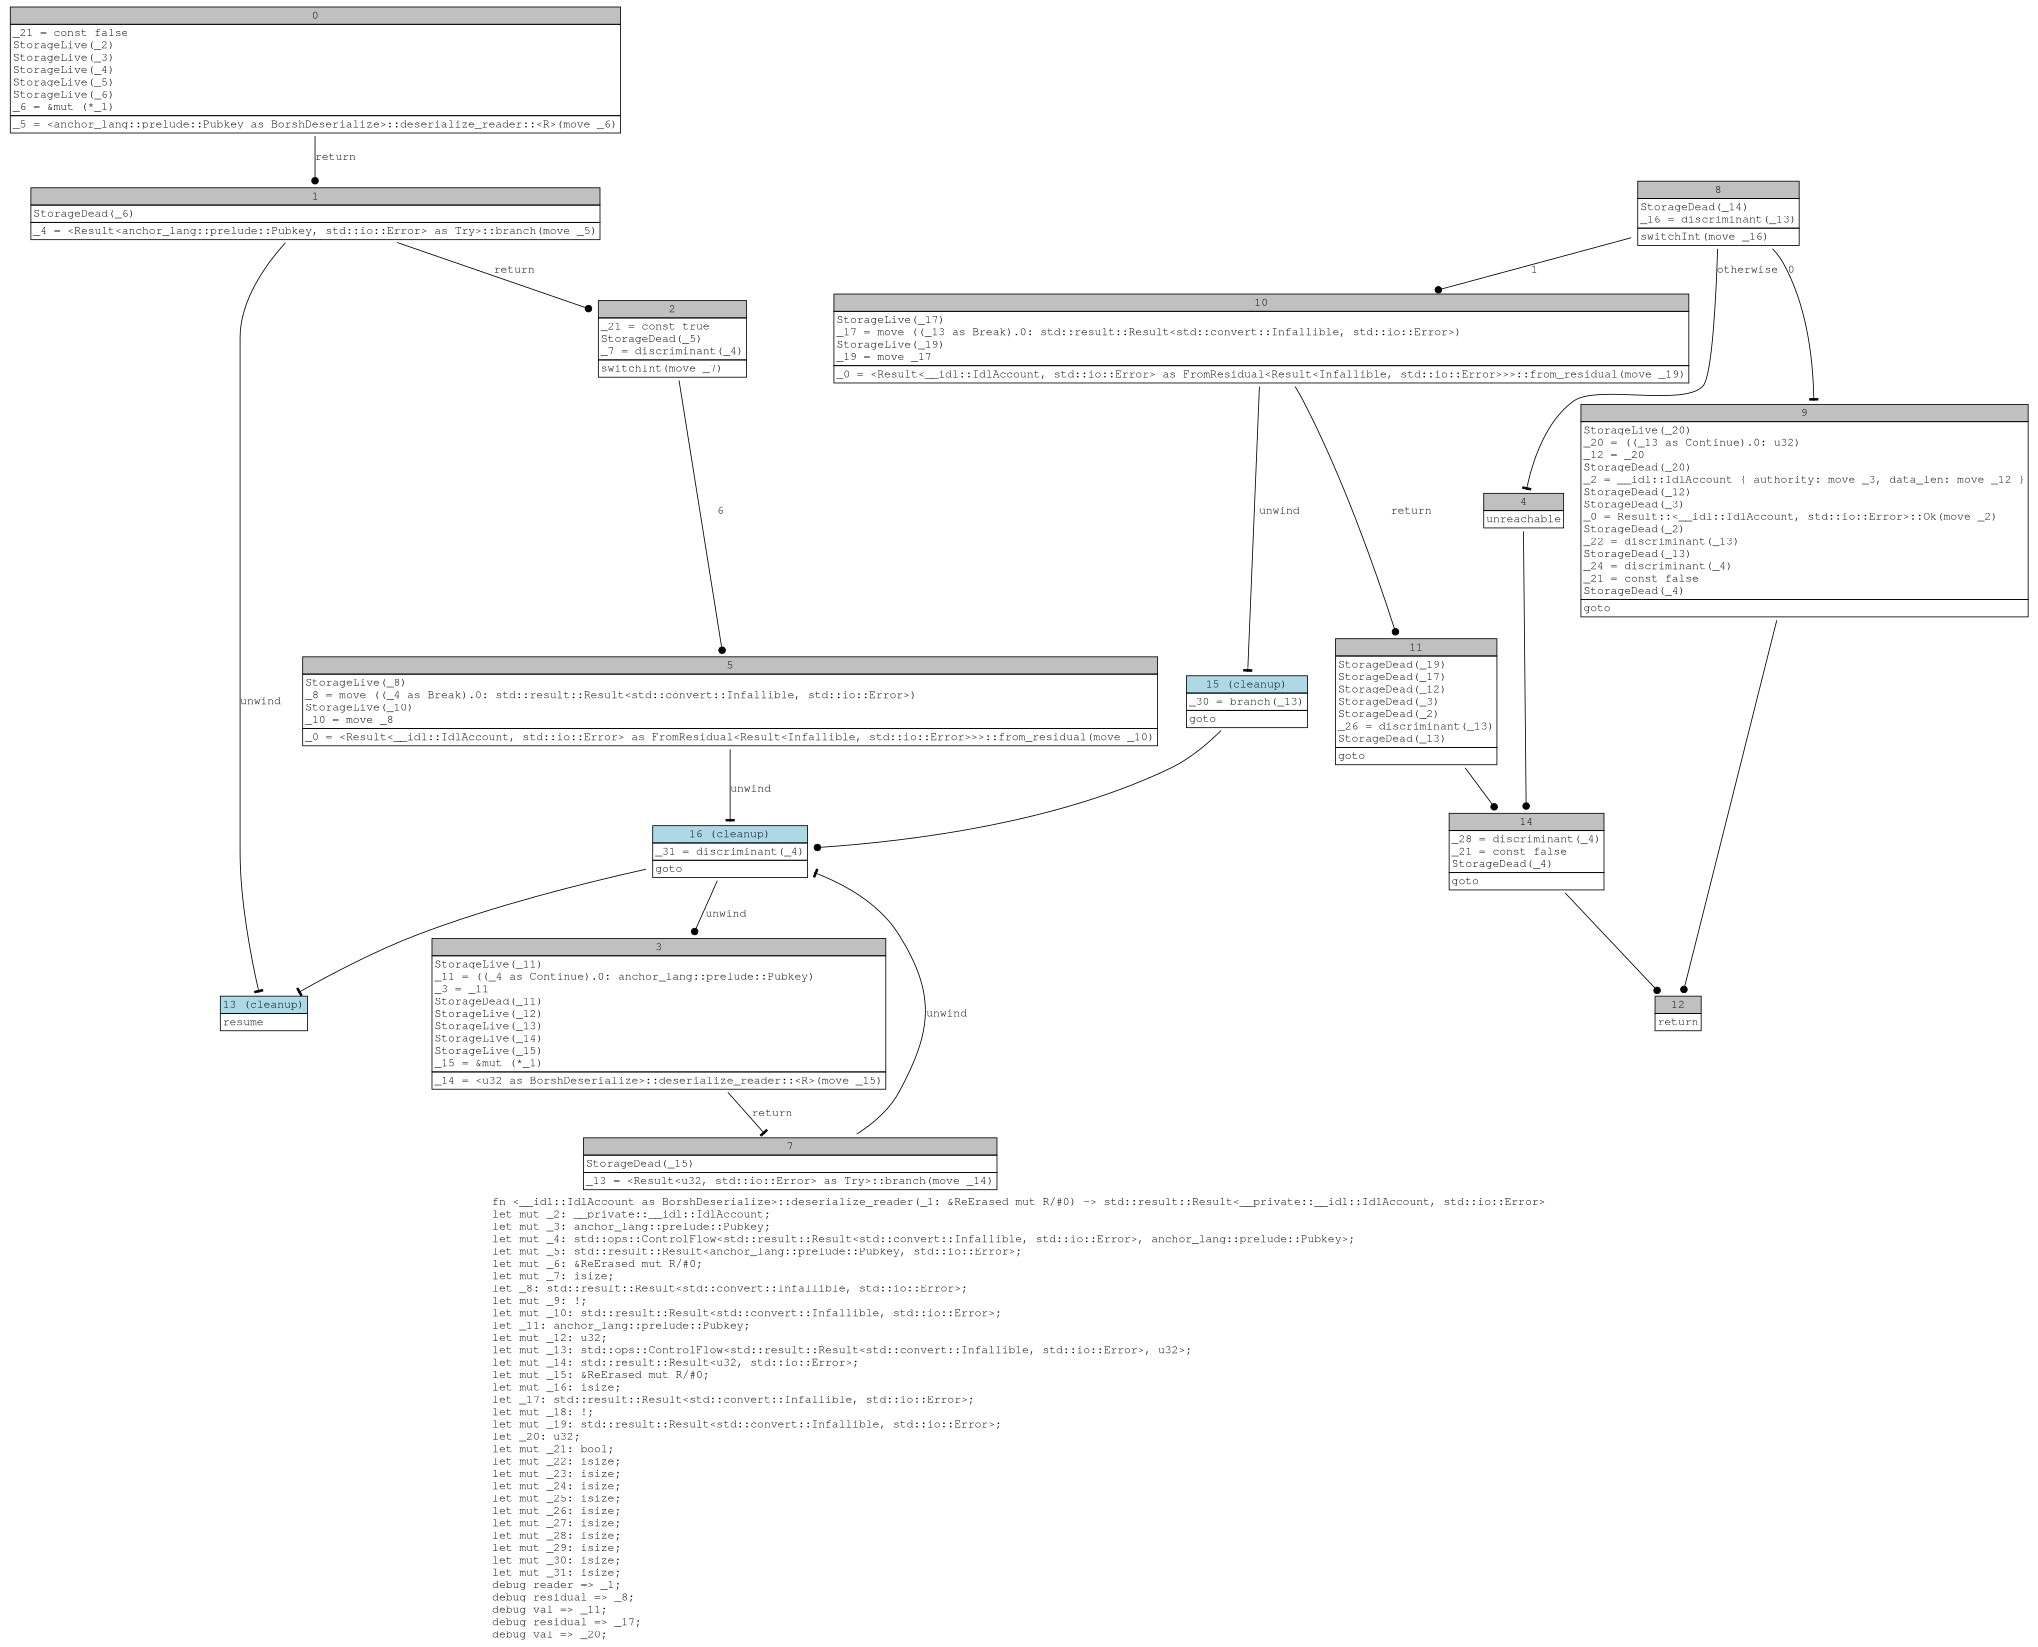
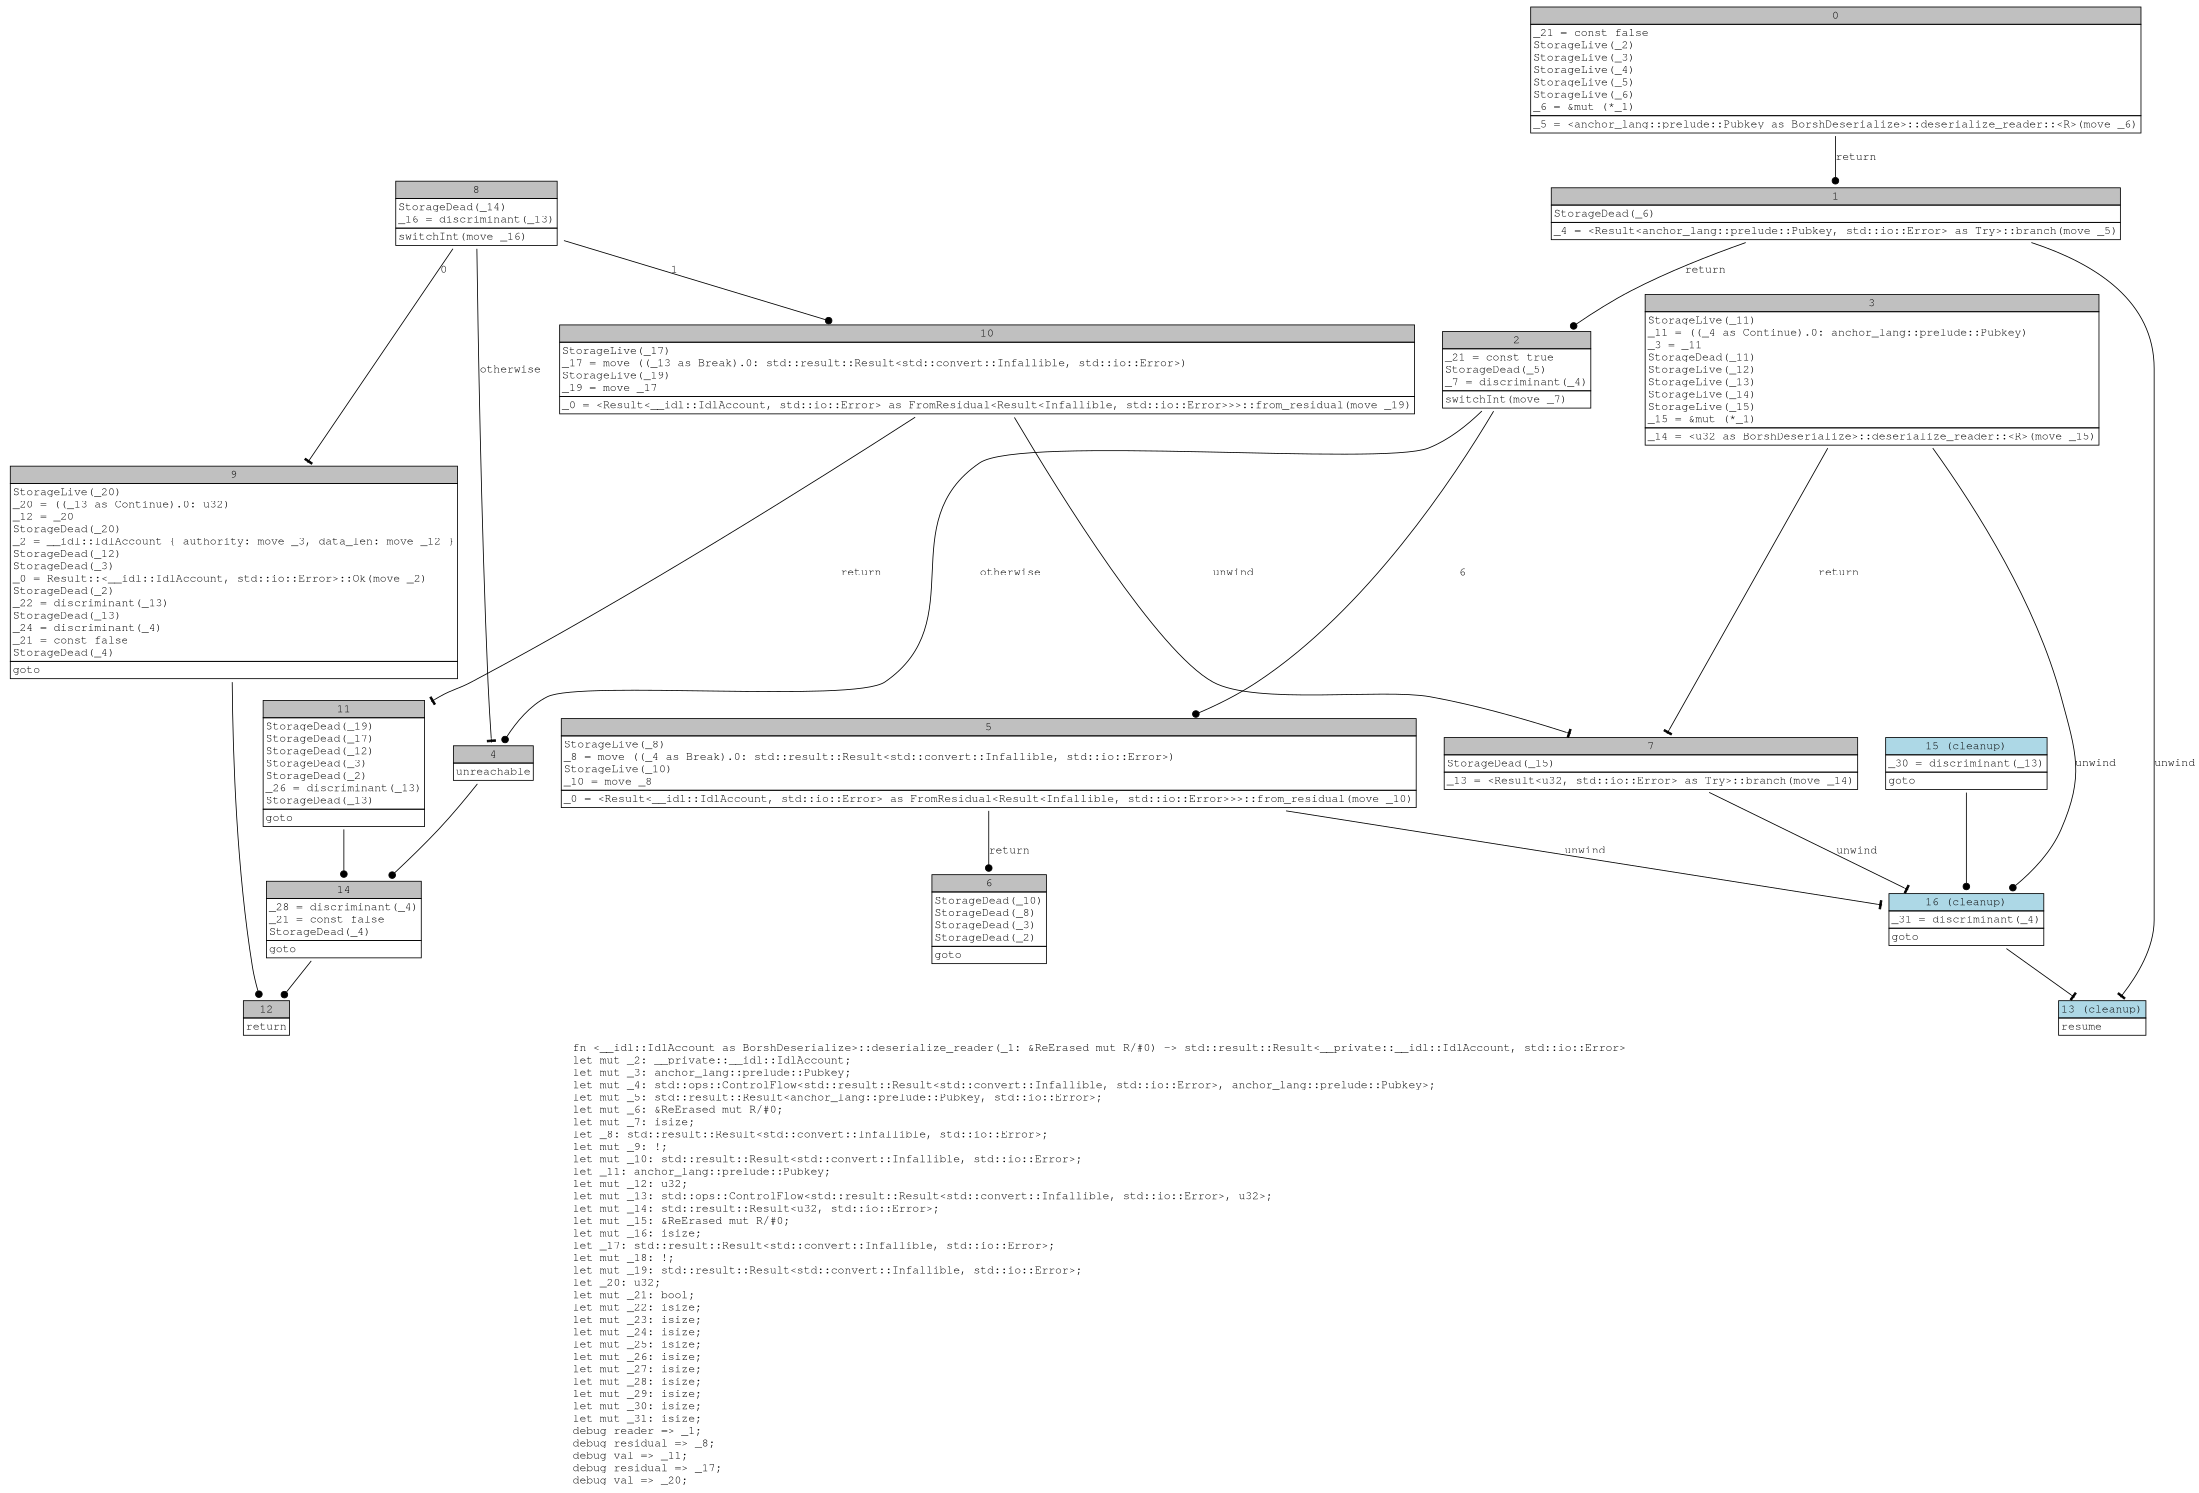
(1350, 505) -> (678, 564)
none -> (940, 513)
(1254, 527) -> (1226, 687)
(1247, 701) -> (1966, 763)
(707, 905) -> (2050, 662)
none -> (989, 919)
